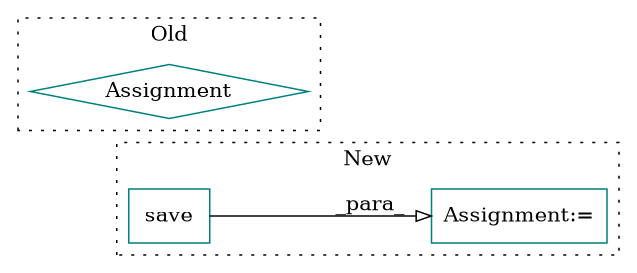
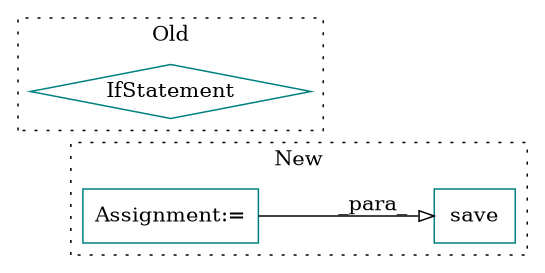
(169, 92) -> (171, 92)
(313, 216) -> (338, 216)
